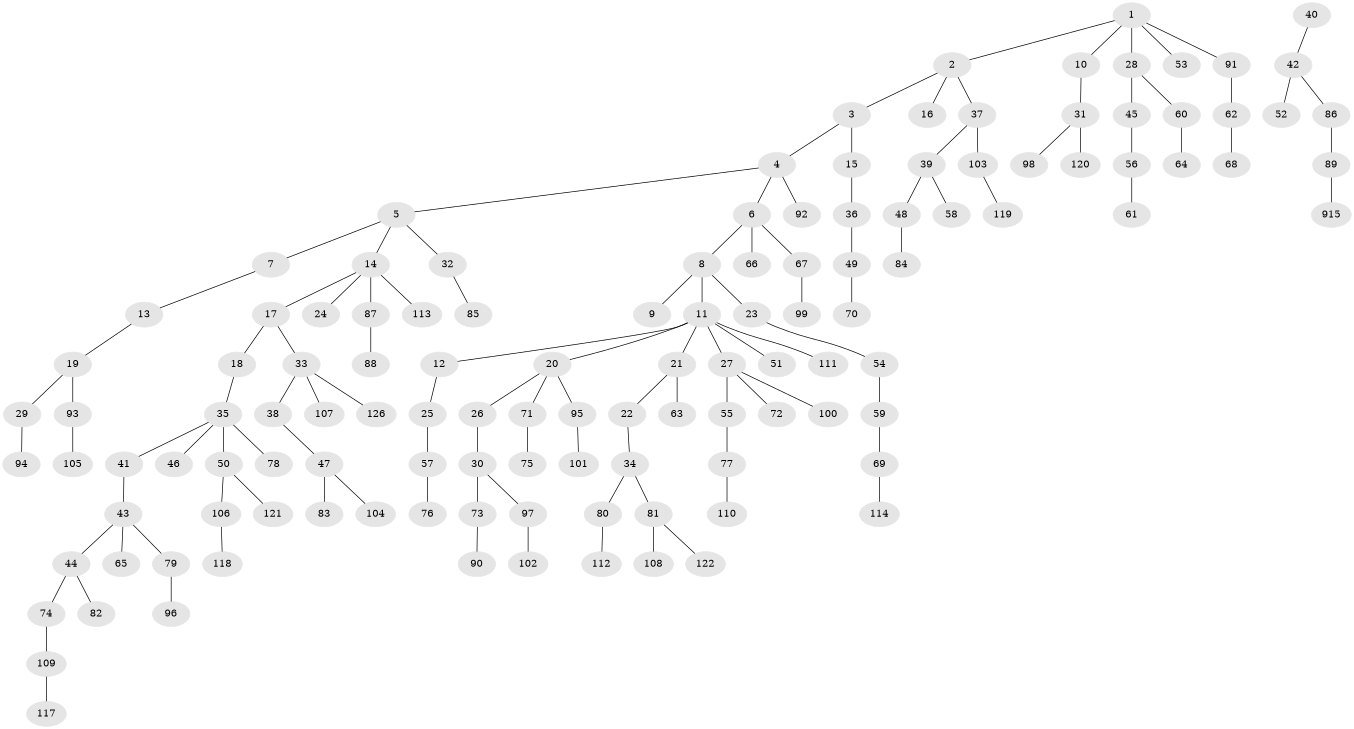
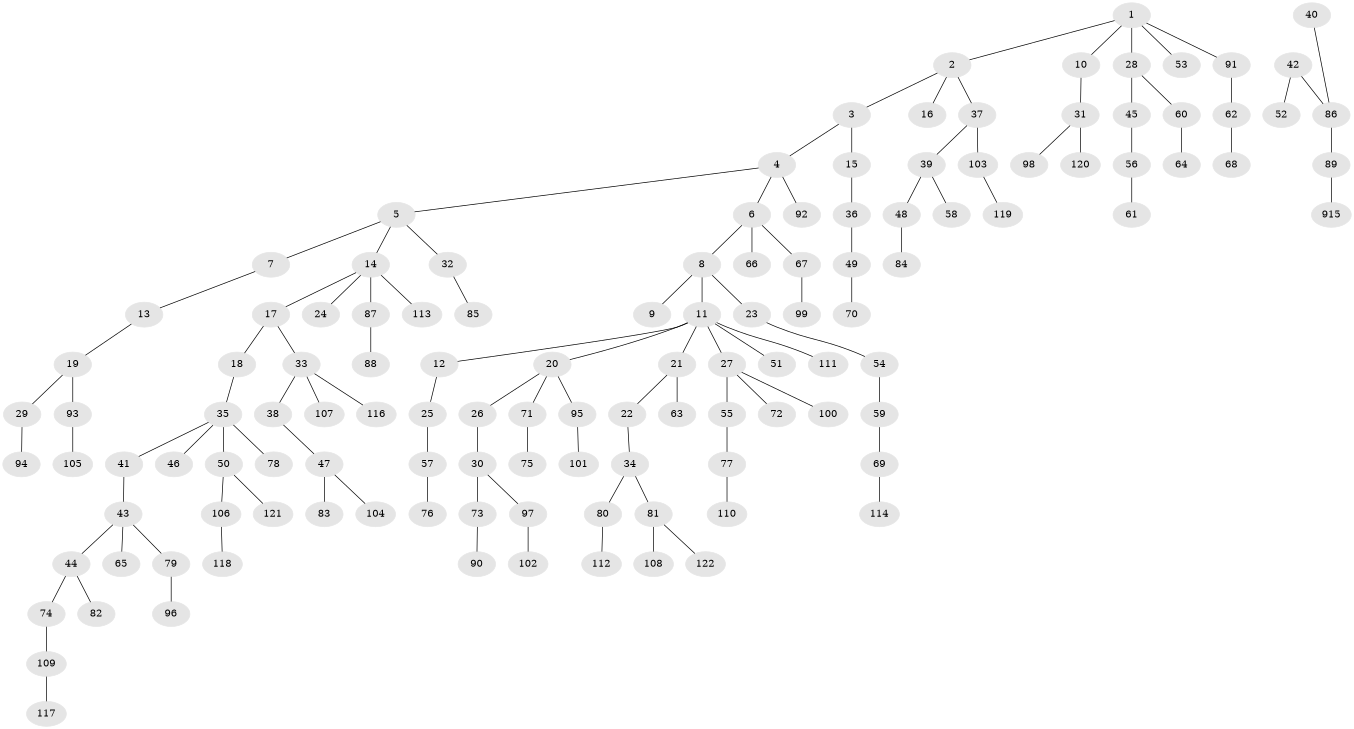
(1303, 40) -> (1322, 65)
(376, 414) -> (376, 414)
